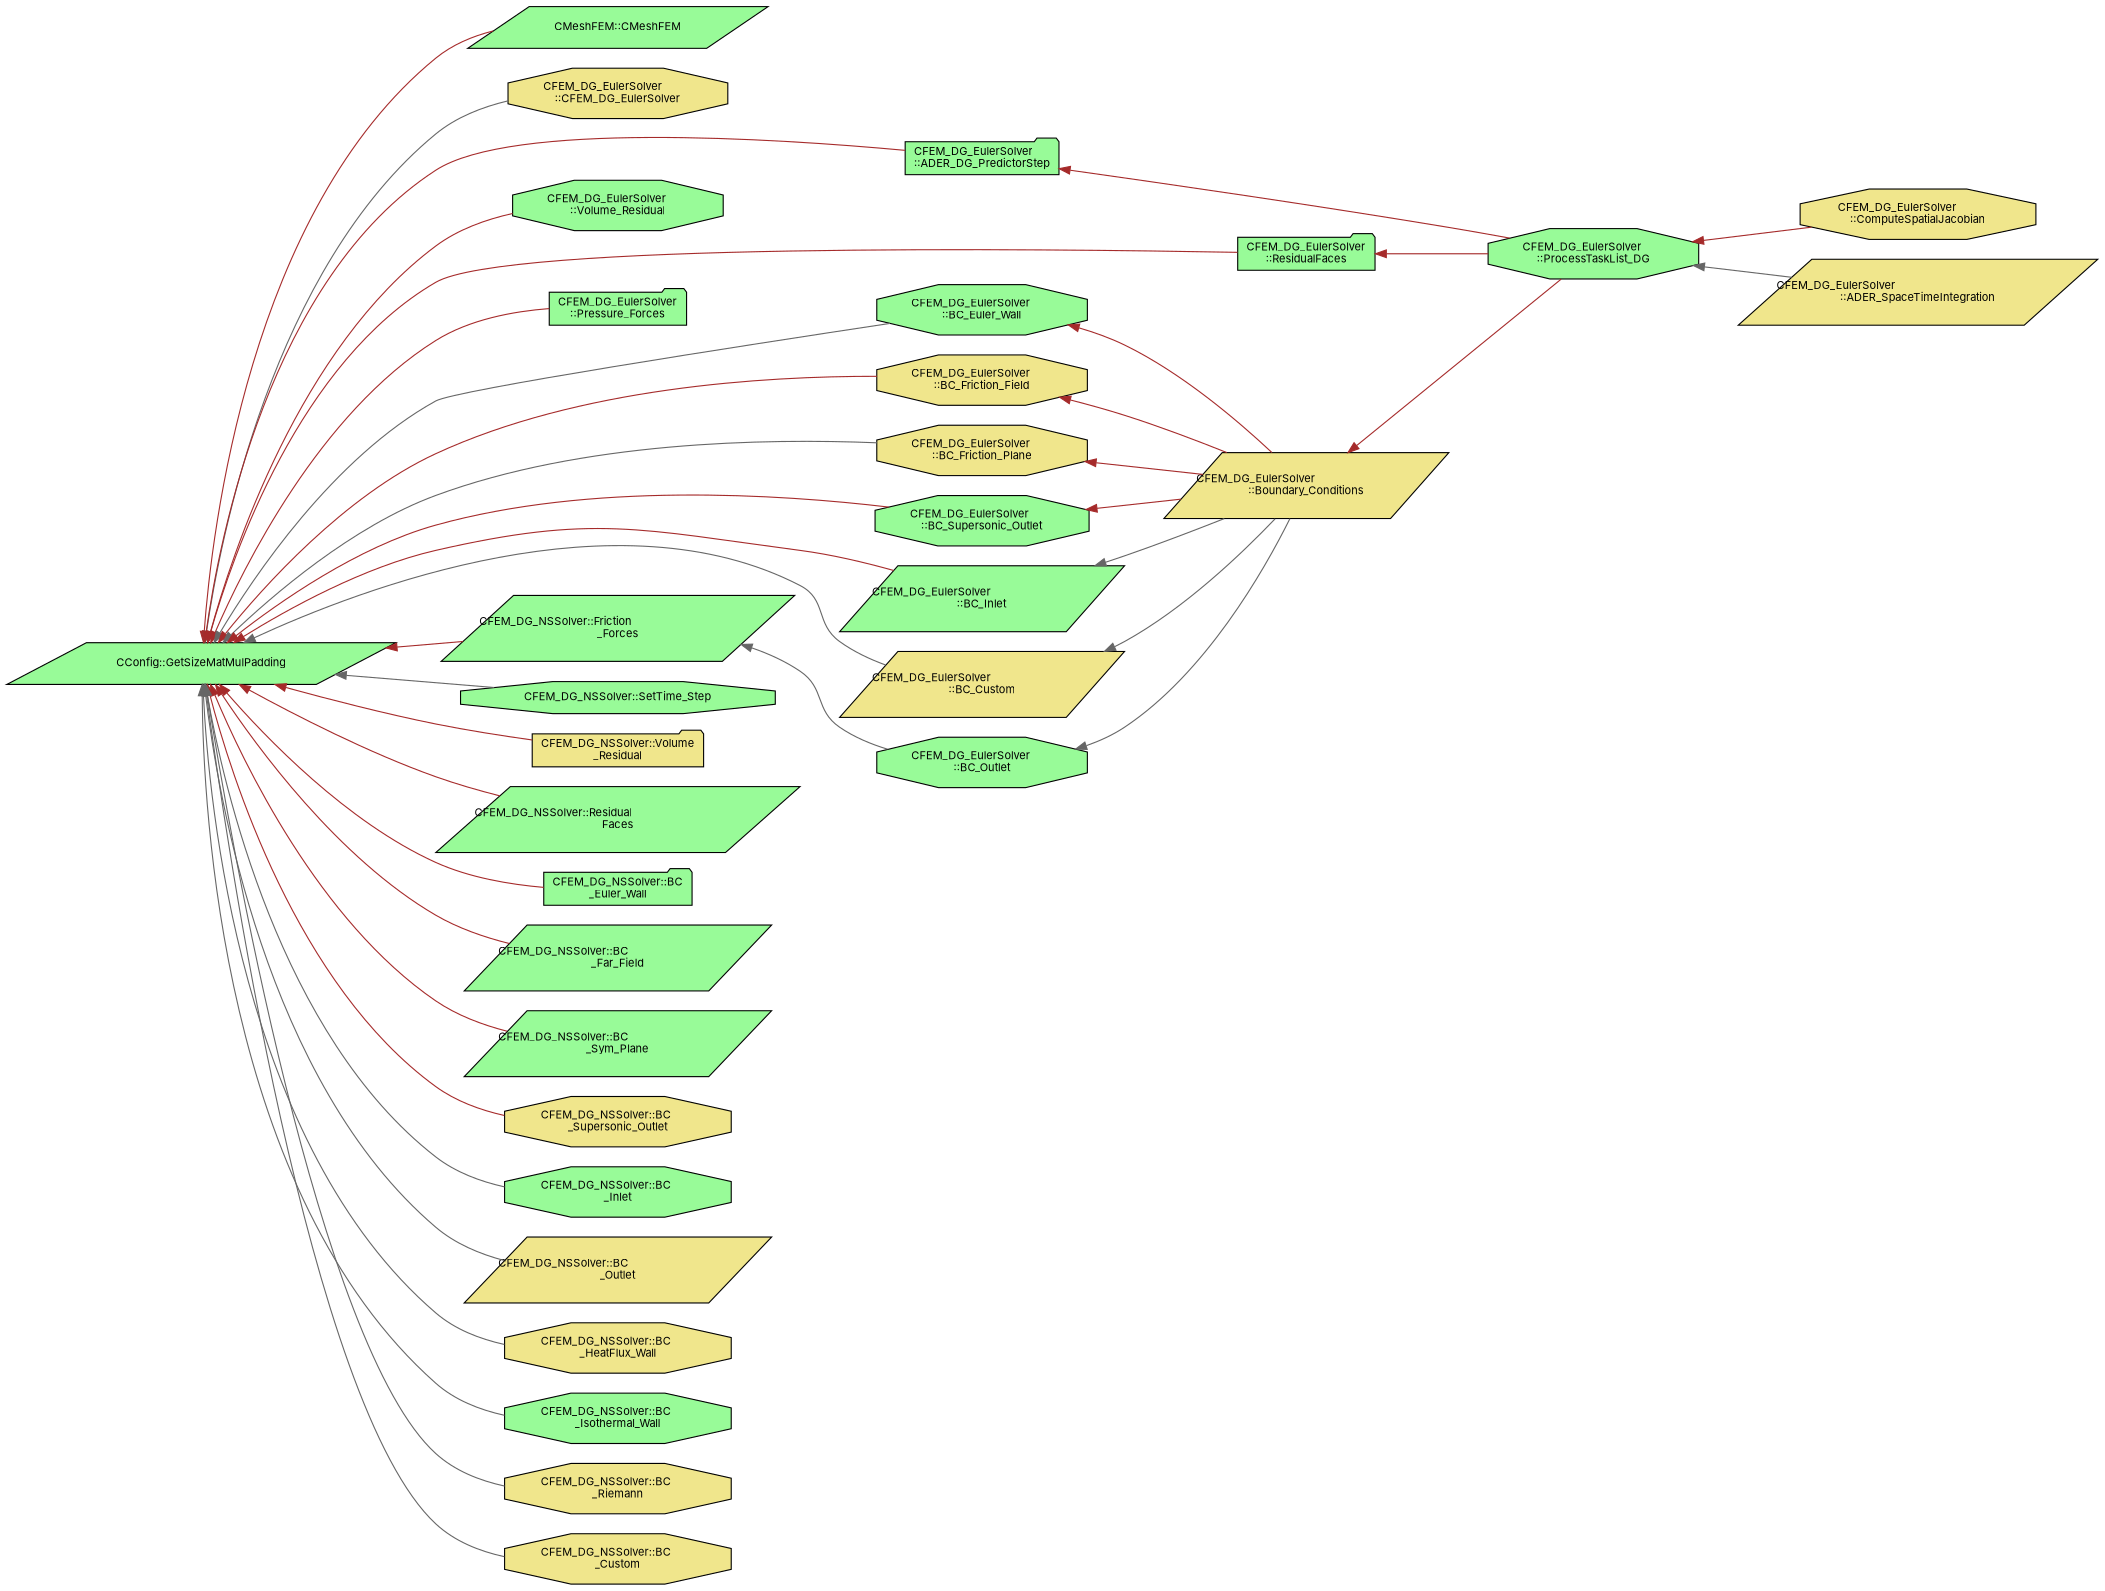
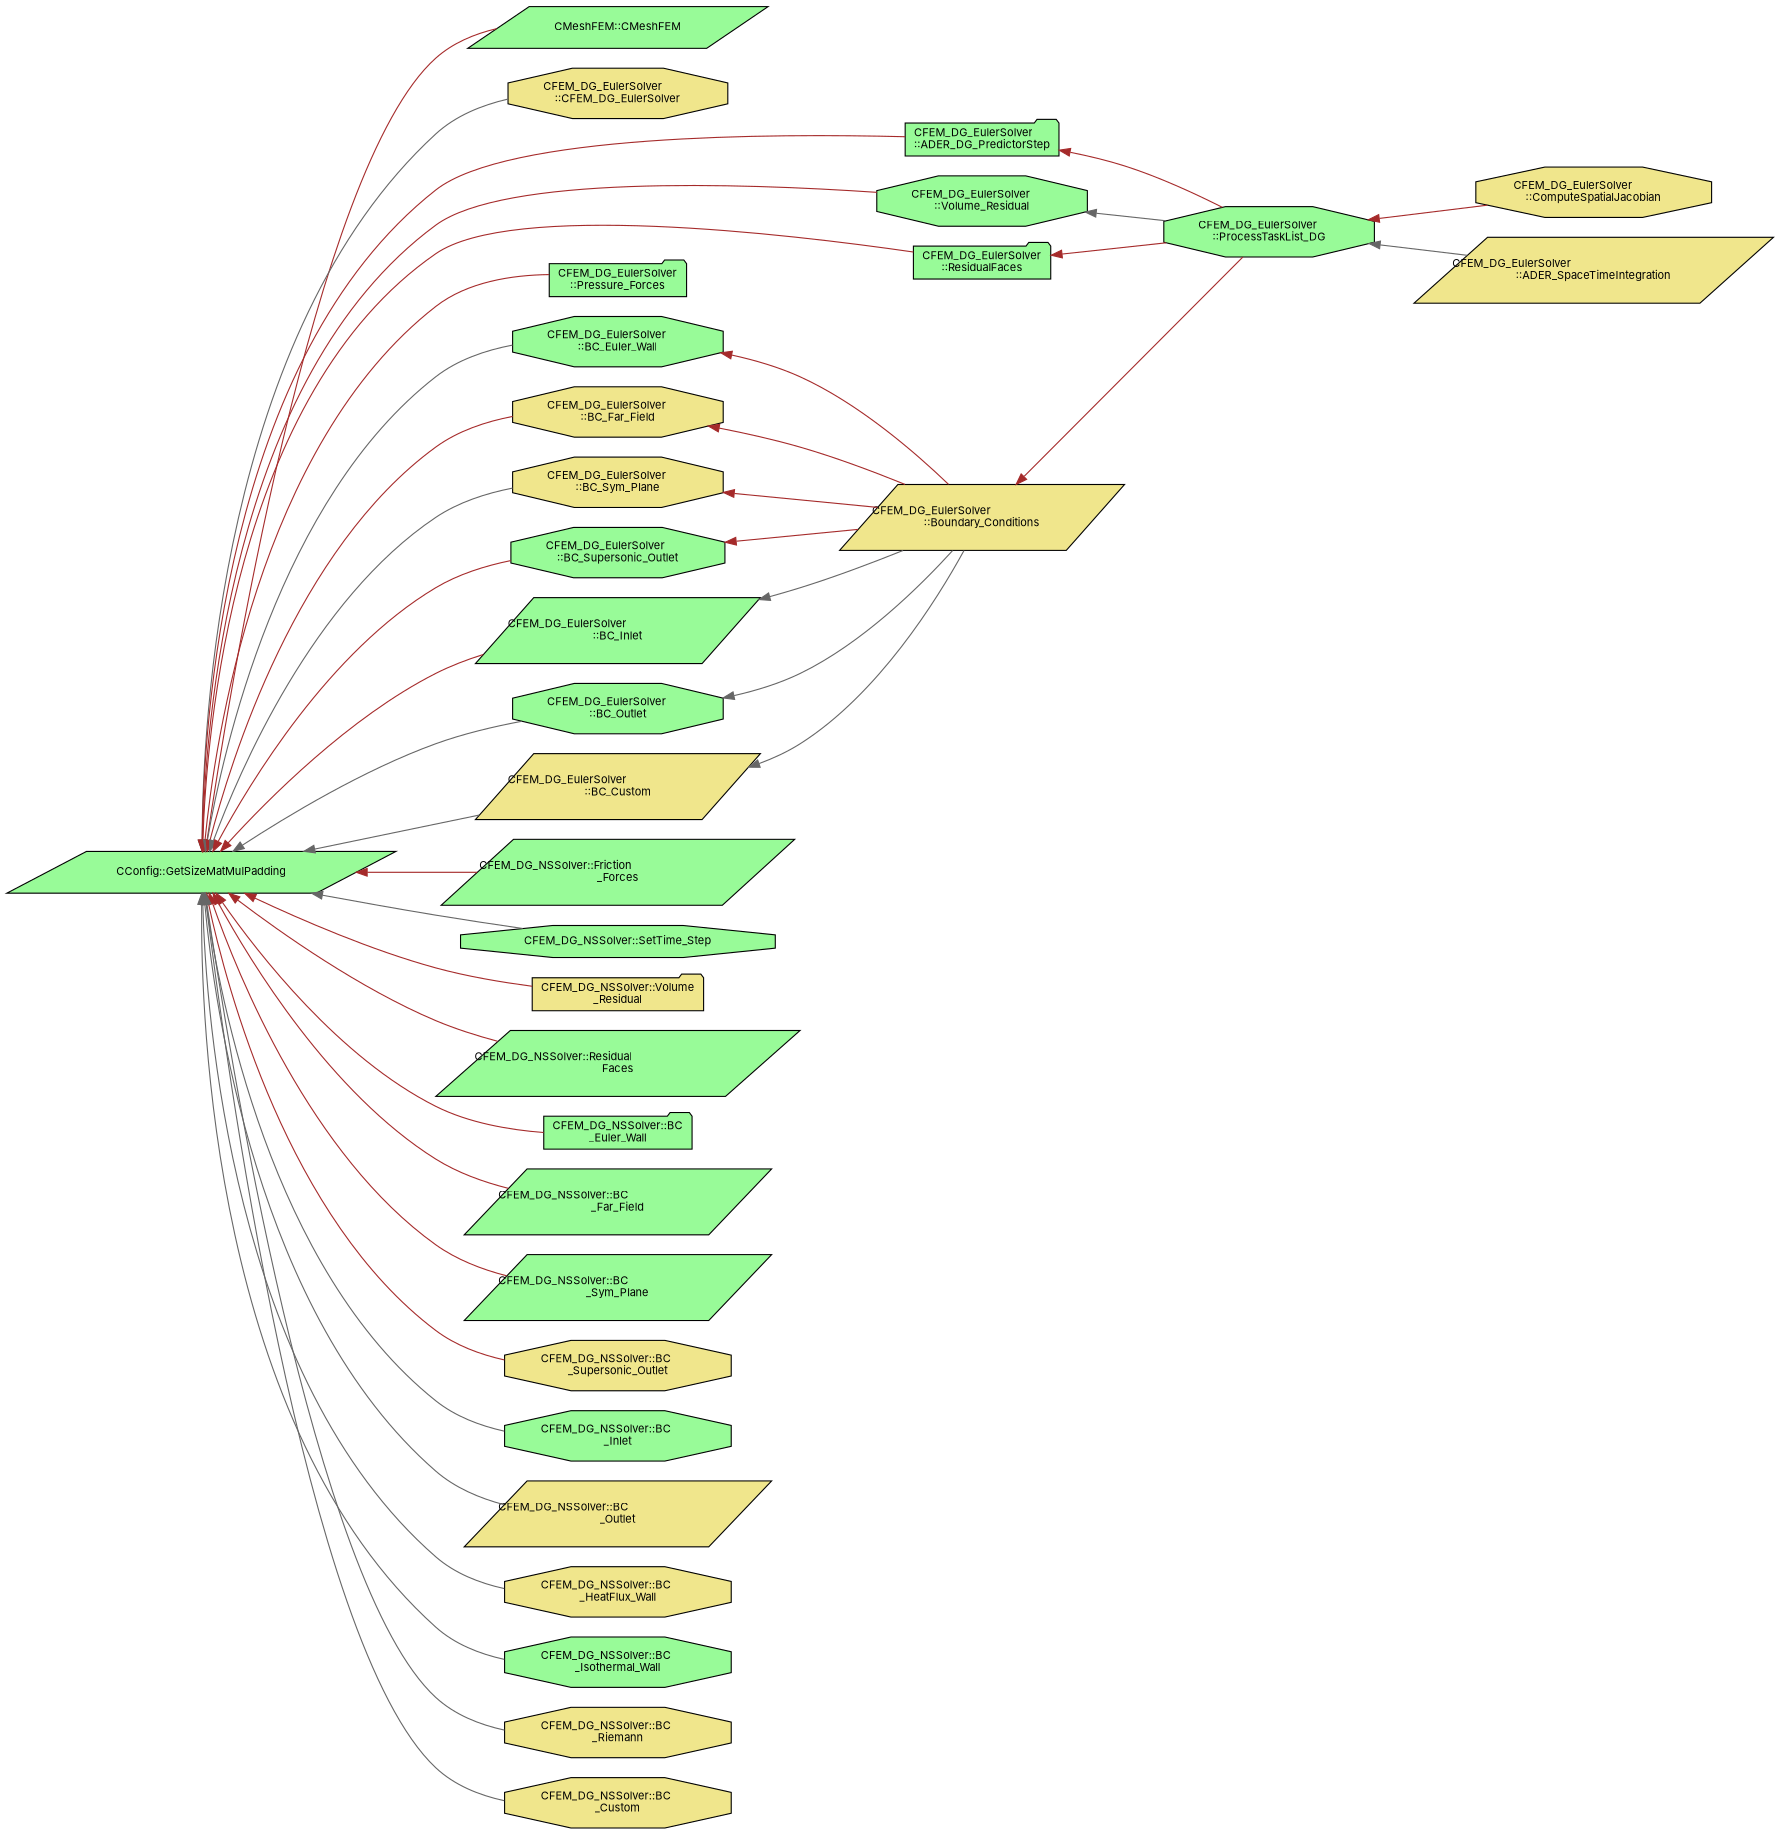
none -> (1131, 217)
(982, 380) -> (618, 412)
(982, 450) -> (618, 482)
(820, 699) -> (376, 769)
